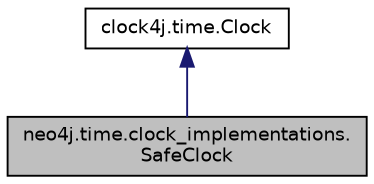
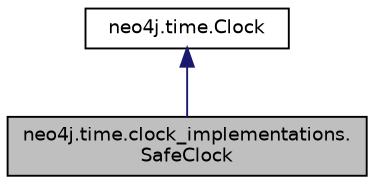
(187, 29) -> (187, 29)
